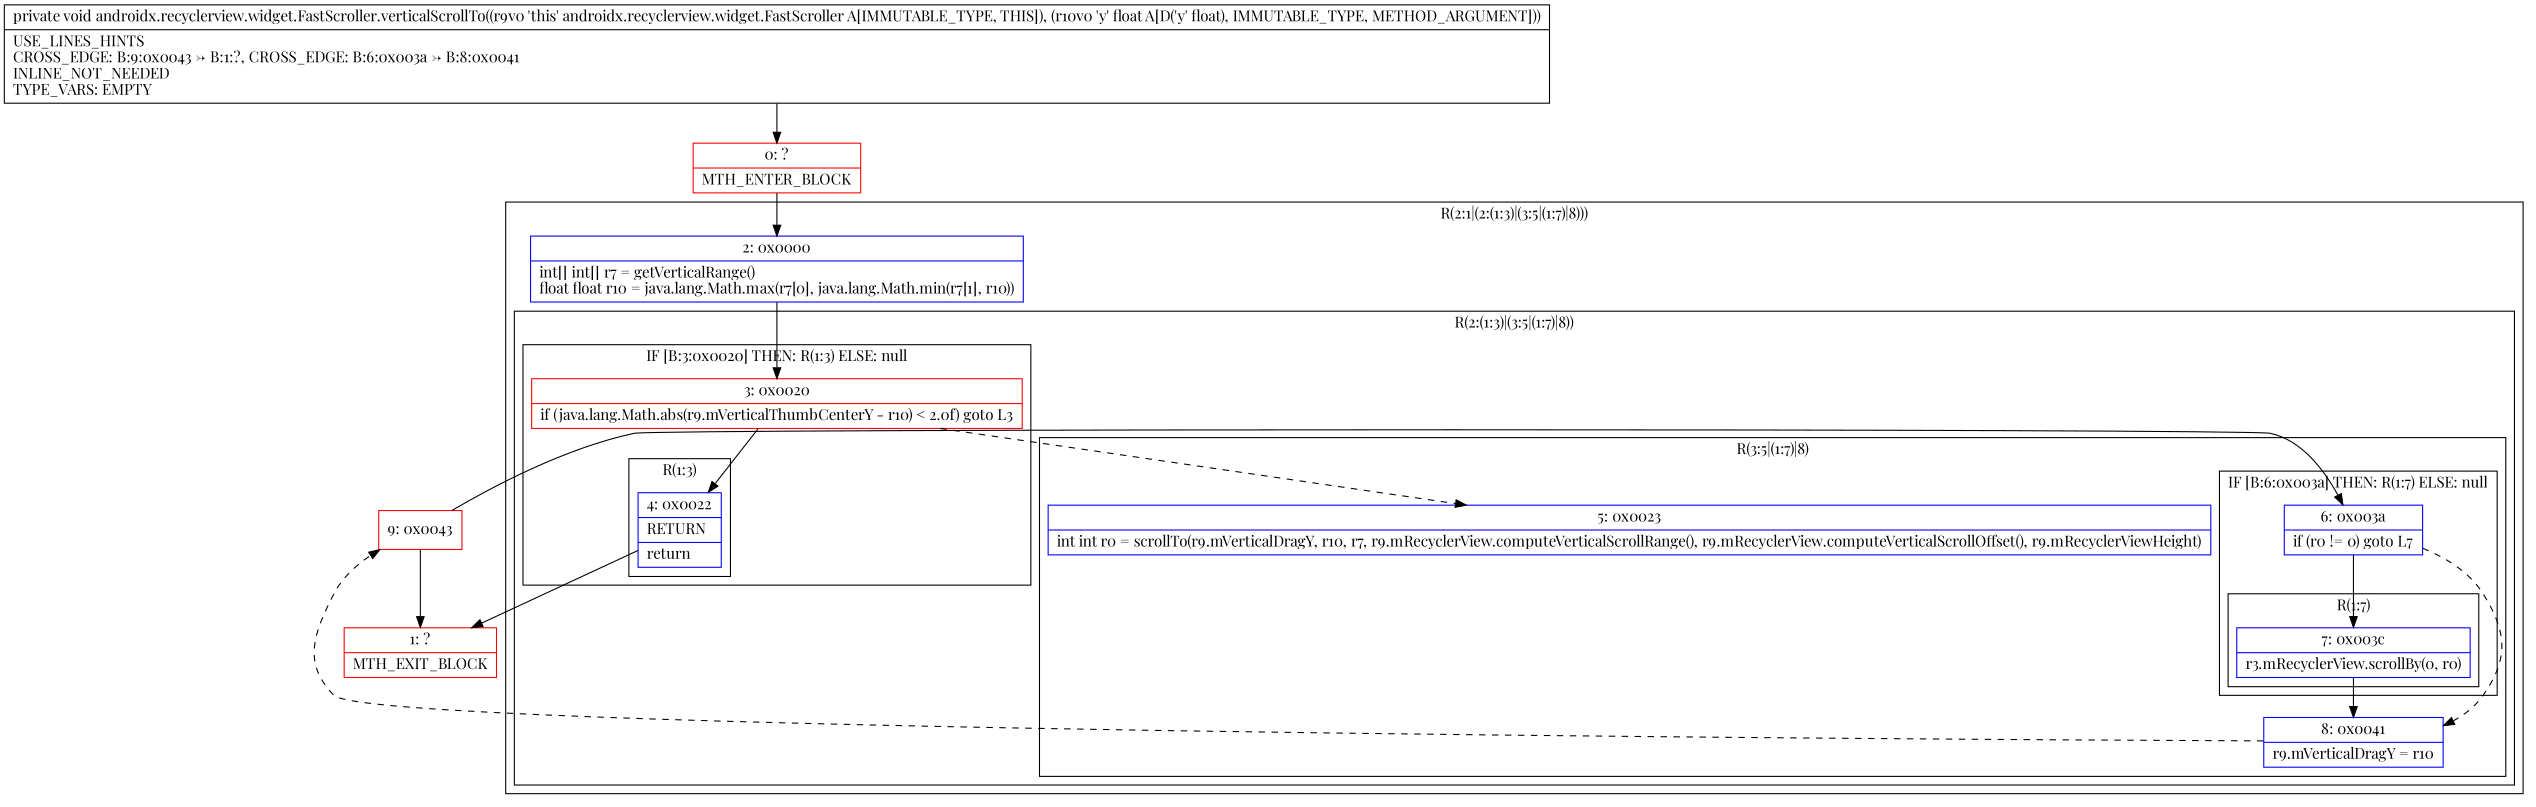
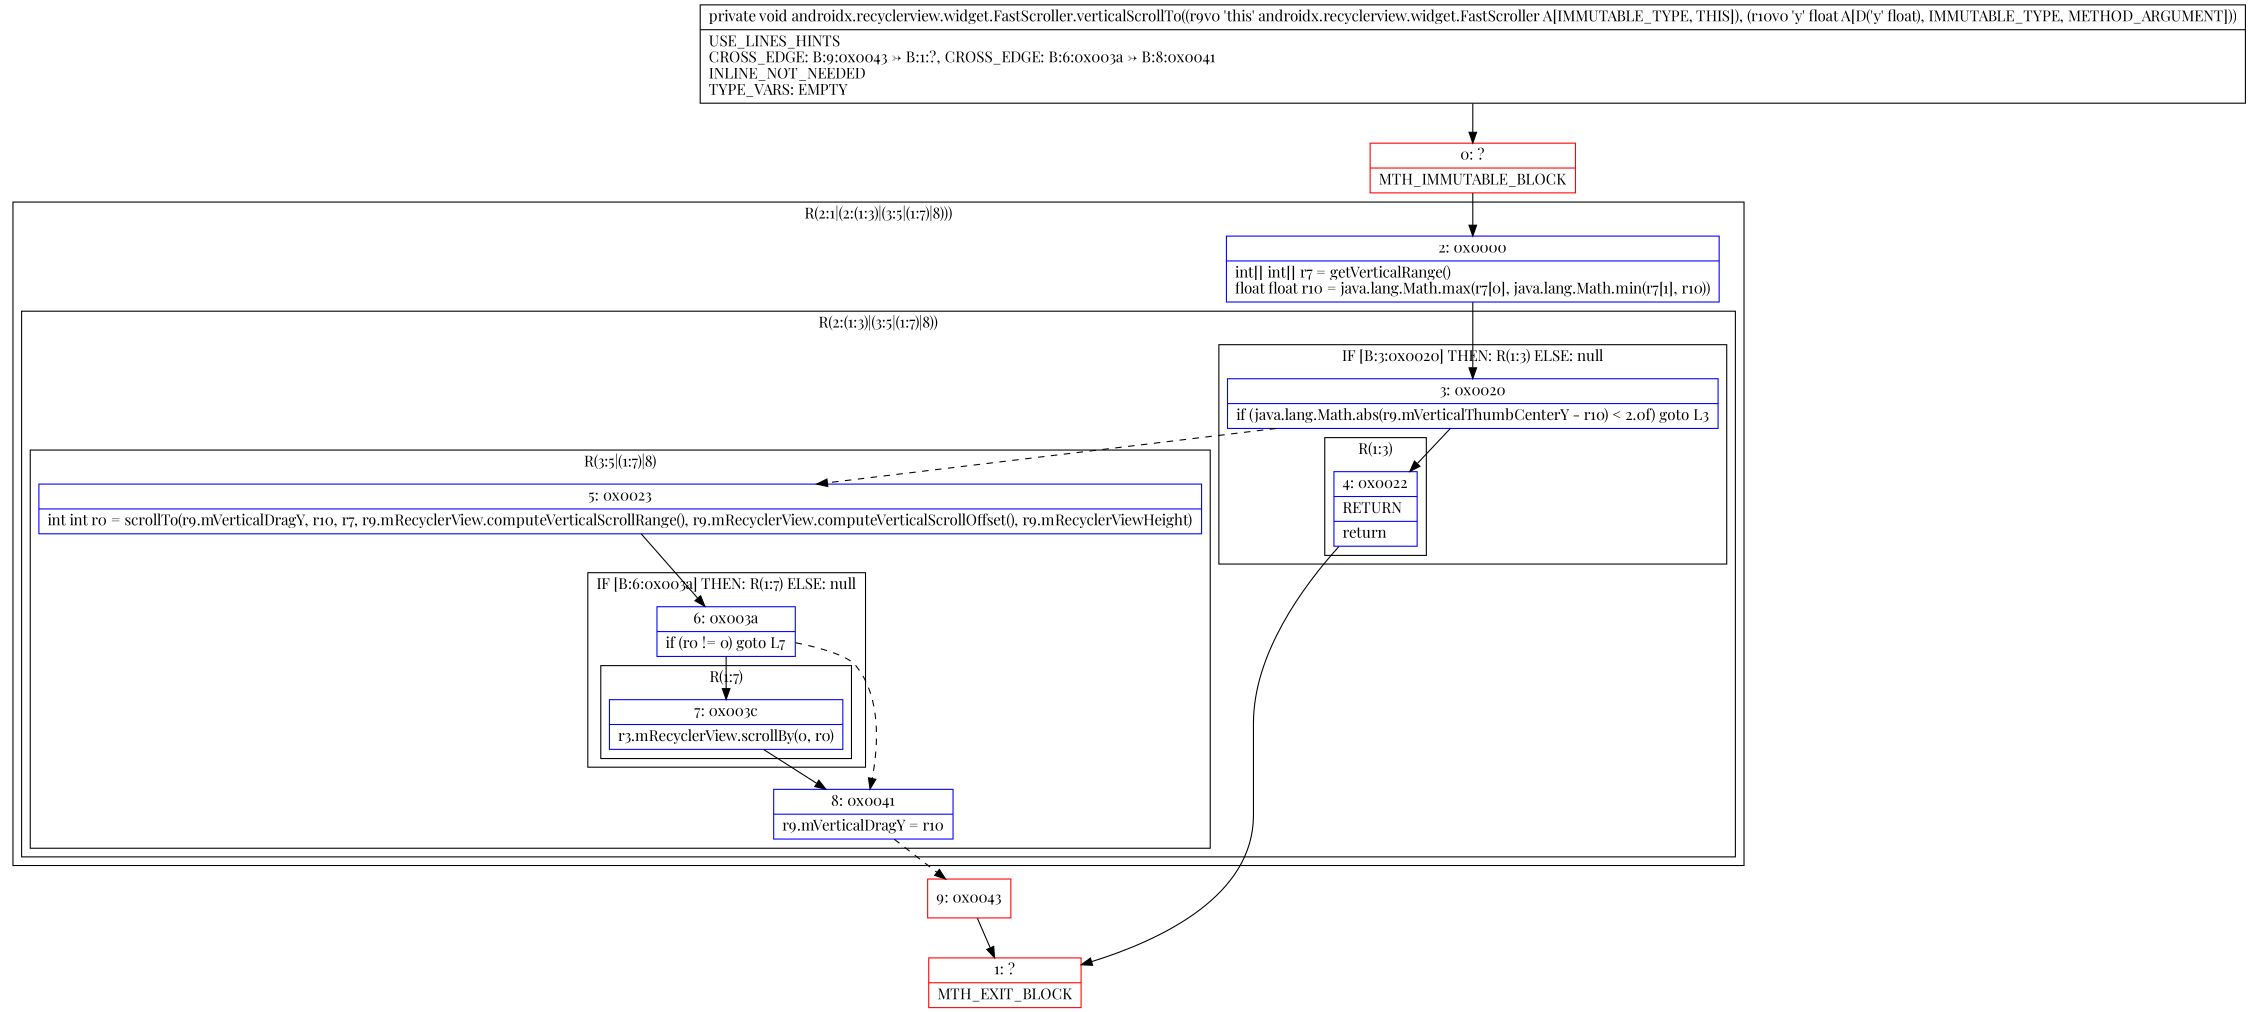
(777, 180) -> (1473, 180)
(777, 404) -> (1473, 404)
(1400, 430) -> (669, 566)
